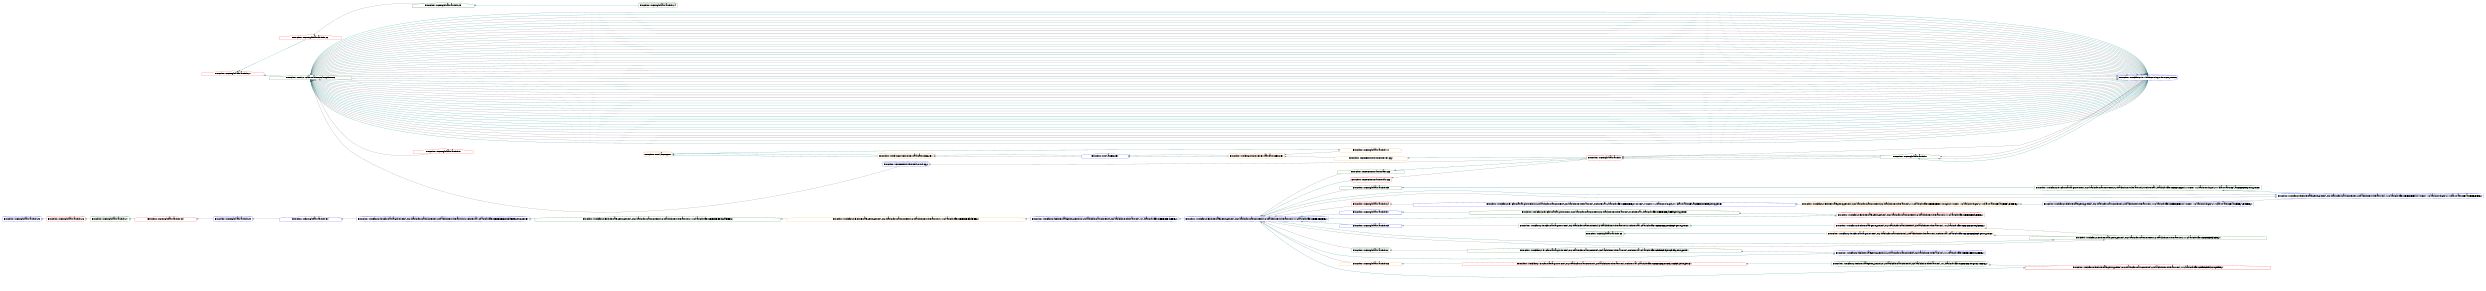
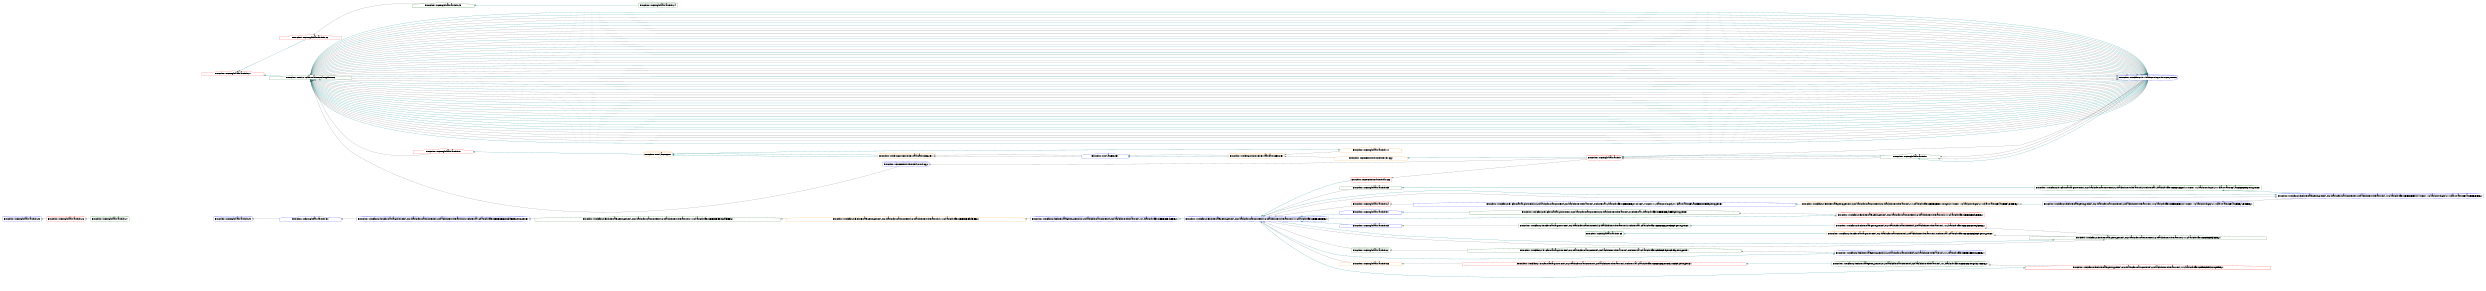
none -> (559, 153)
(1371, 172) -> none
(166, 219) -> none
